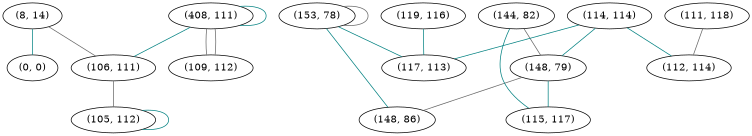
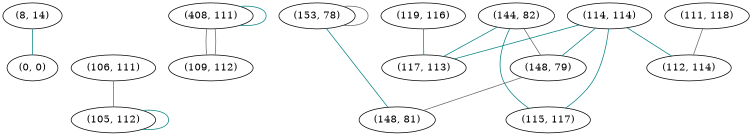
(72, 41) -> none
(162, 42) -> none
(370, 42) -> (470, 42)
(548, 94) -> (597, 74)
(397, 120) -> (397, 120)
